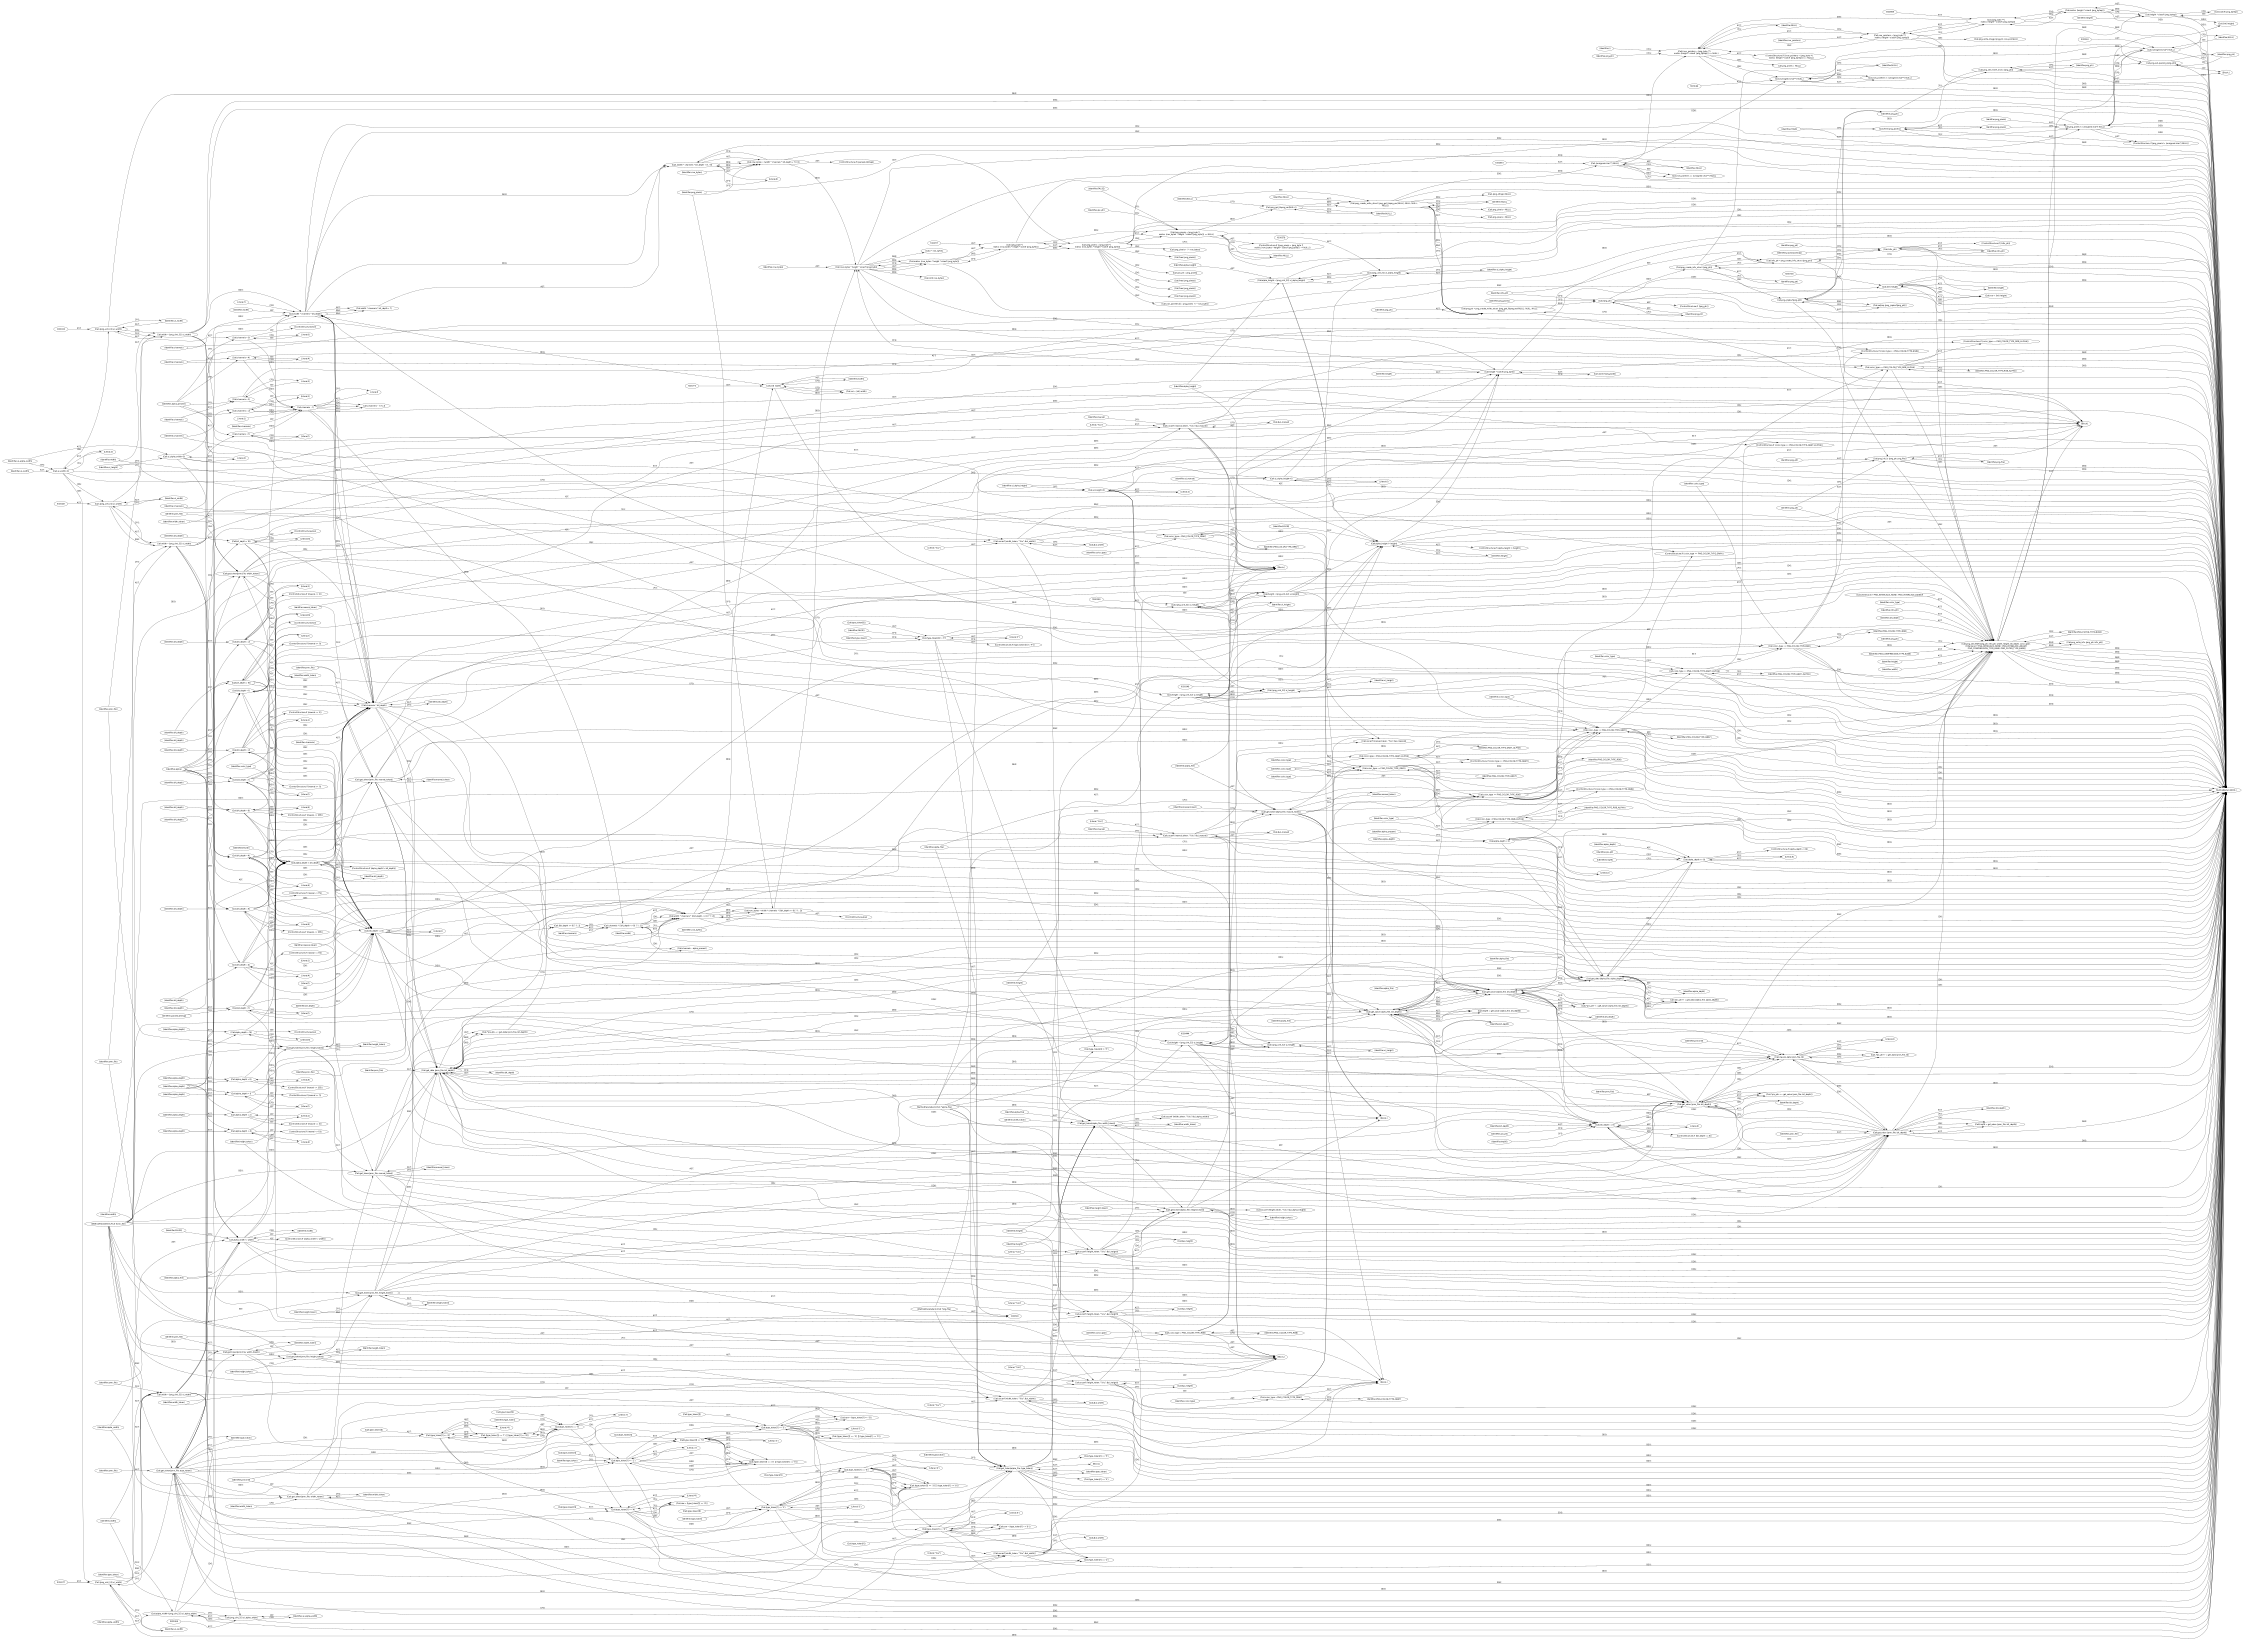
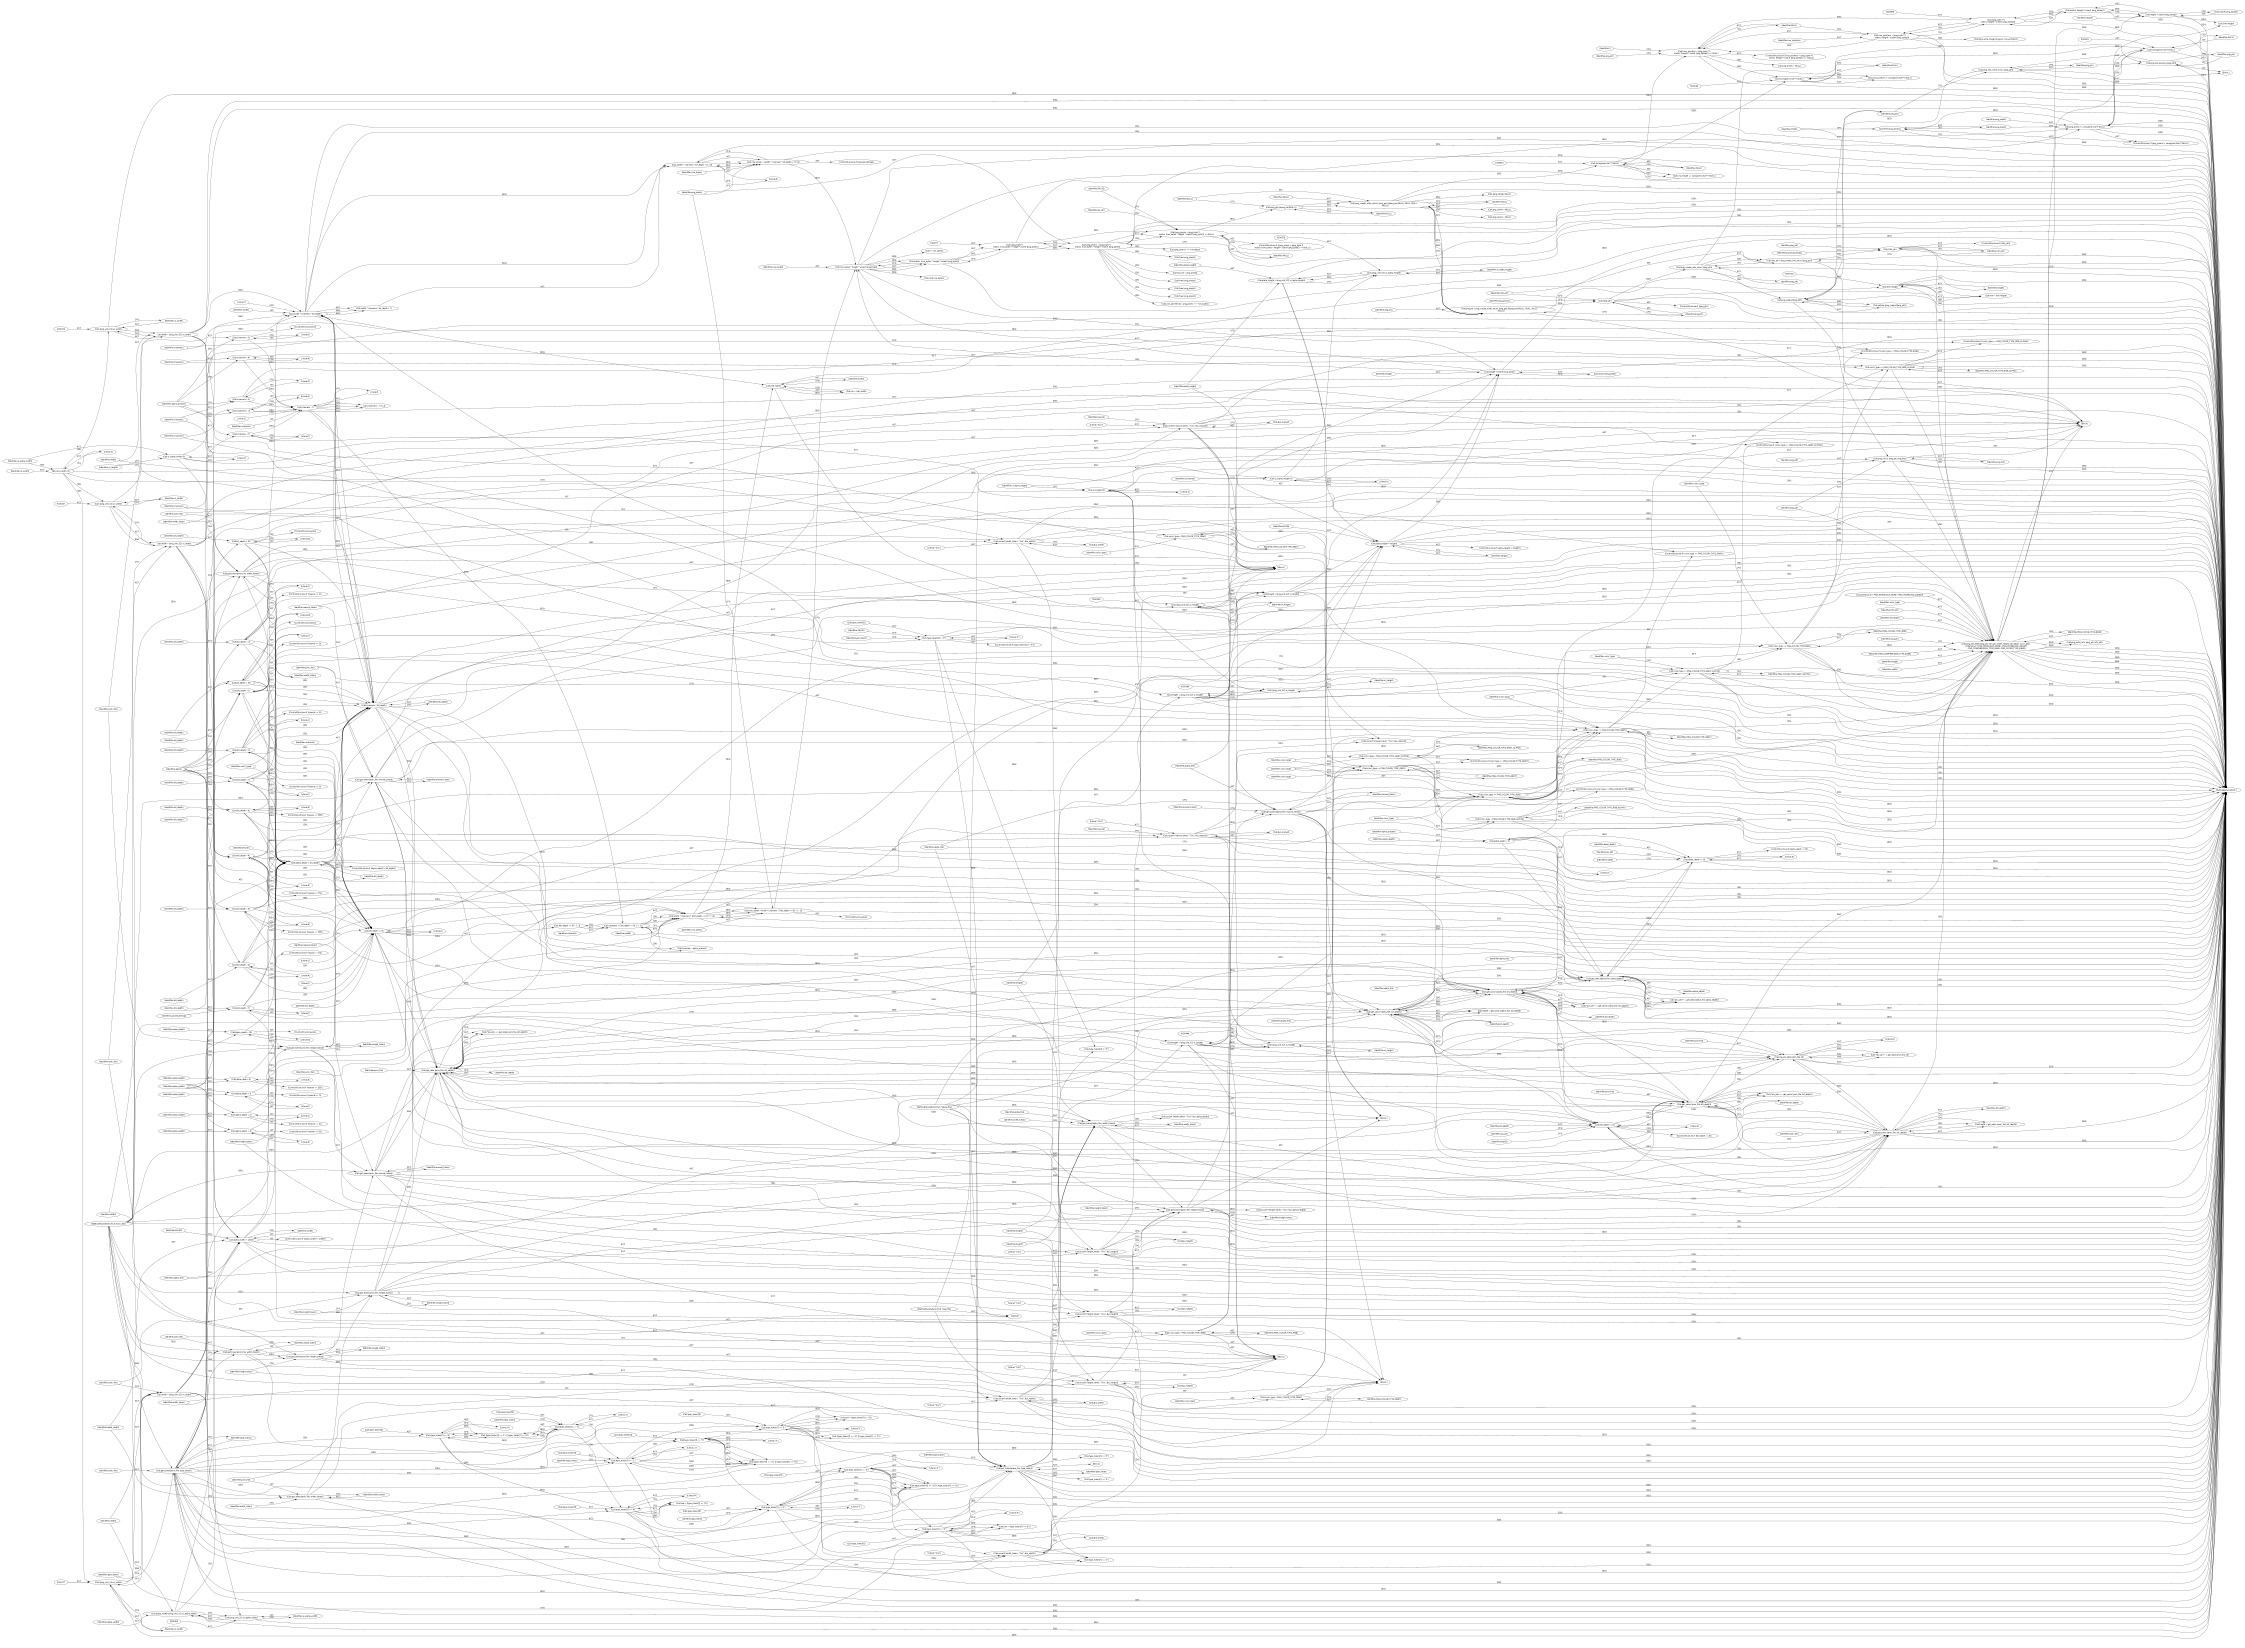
(1694, 176) -> (1694, 176)
(692, 386) -> none
(61, 471) -> (61, 471)
(998, 850) -> none
(543, 984) -> (464, 1031)
(241, 1080) -> (241, 1080)
